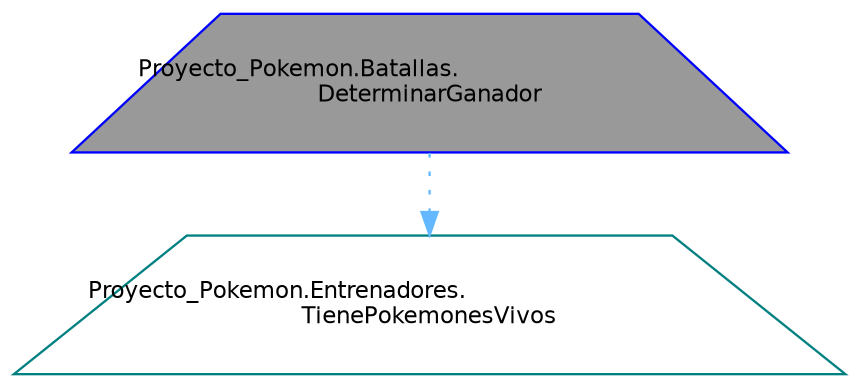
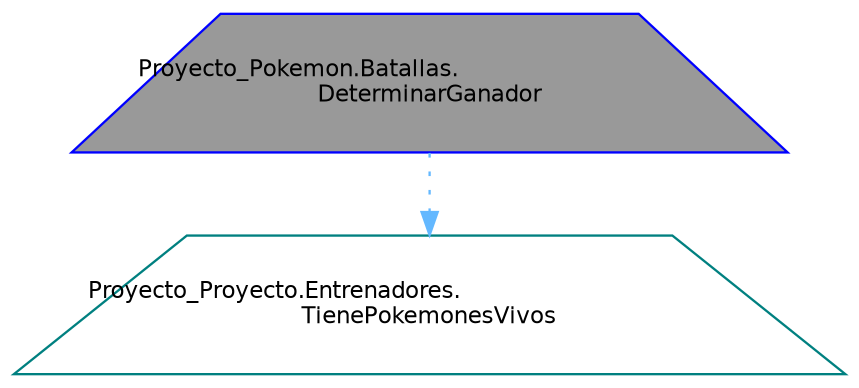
(430, 305) -> (430, 305)
